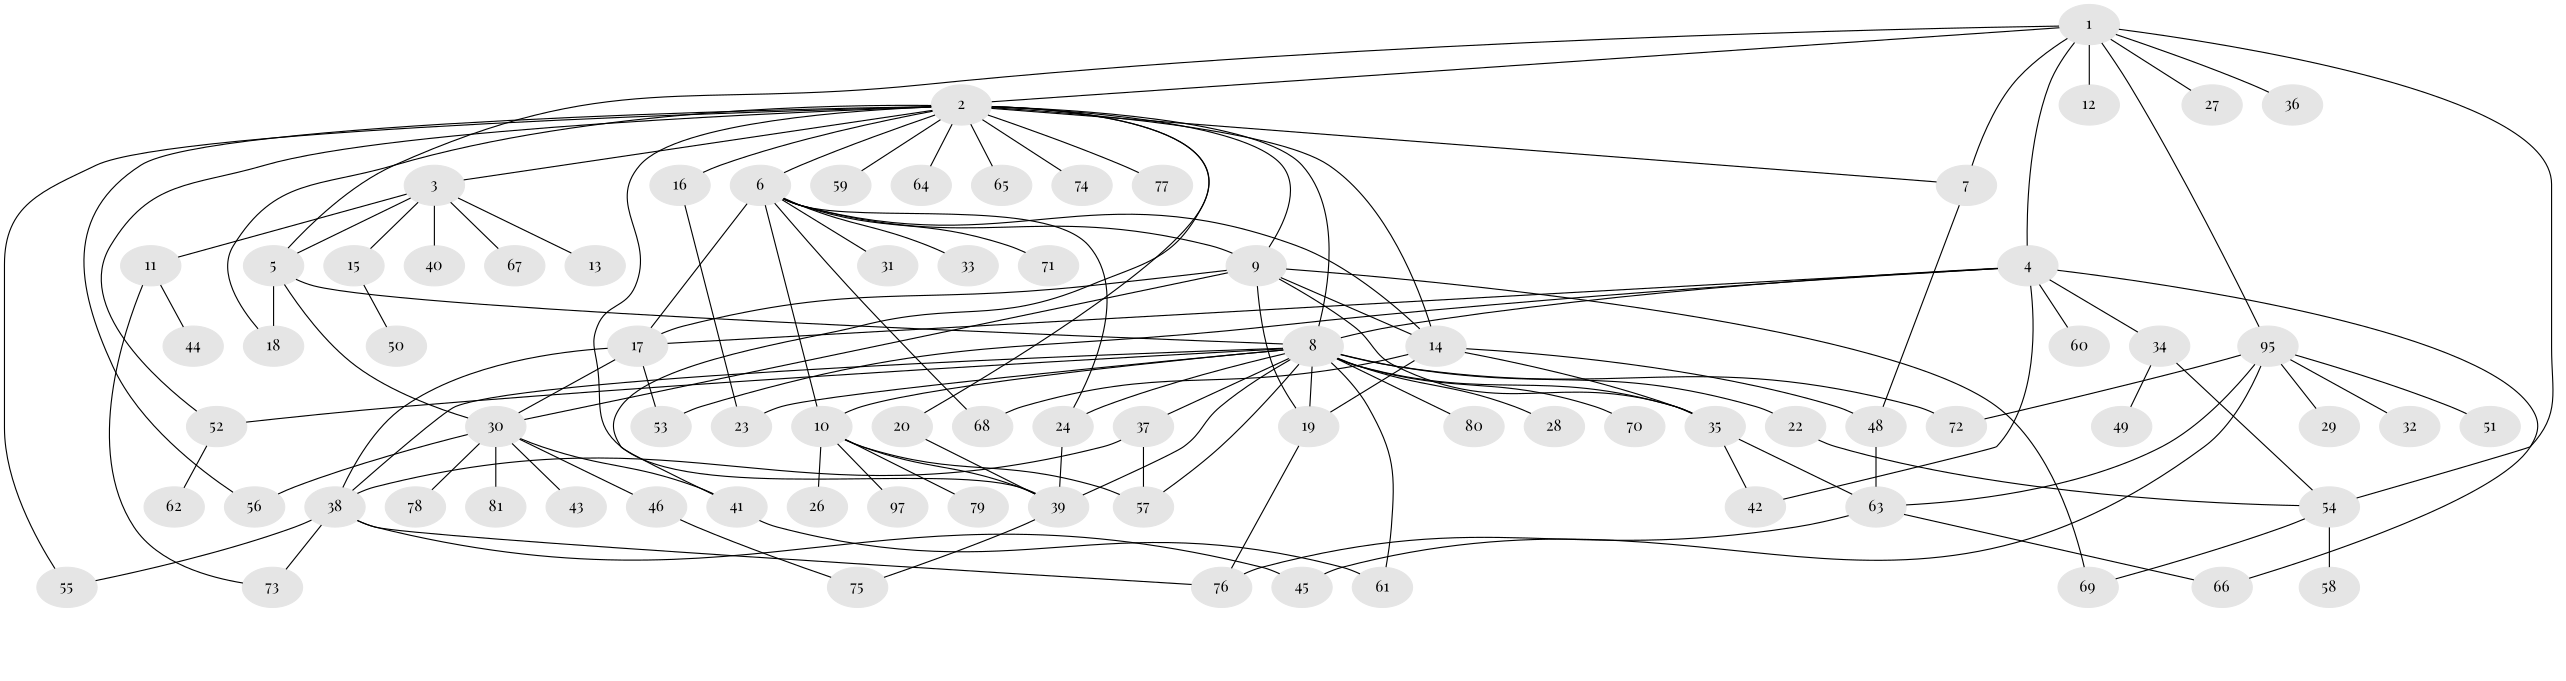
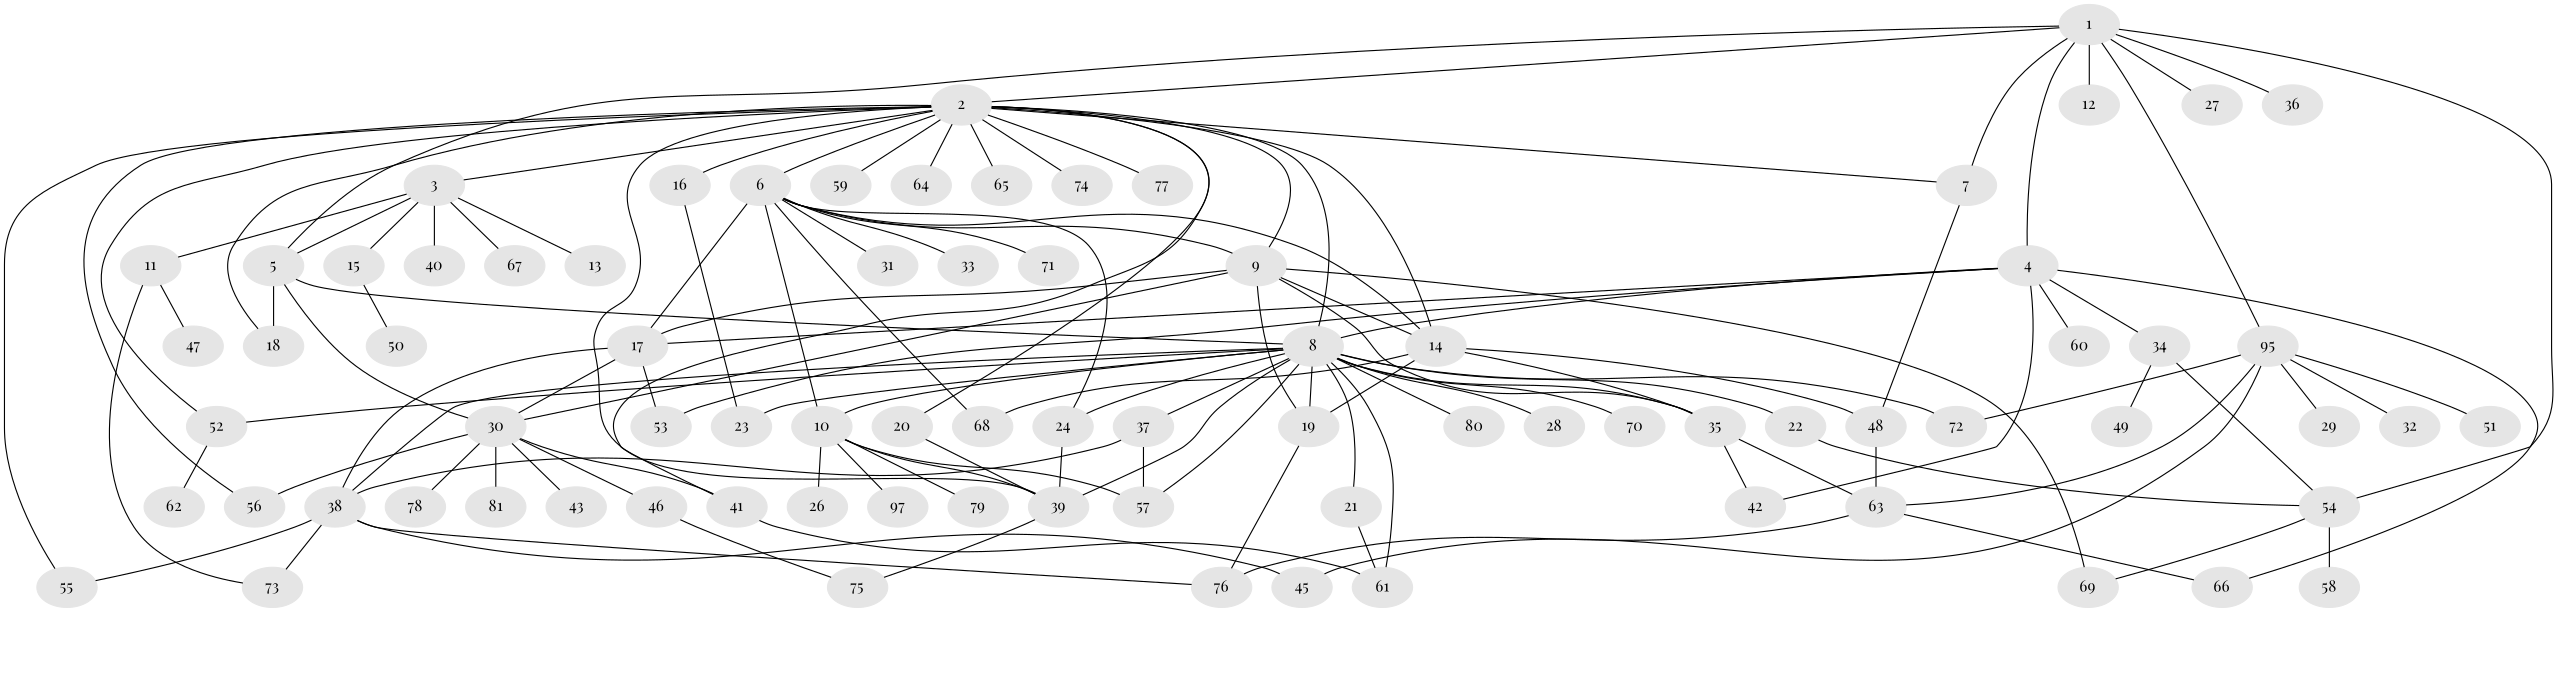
(193, 346) -> (193, 346)
none -> (1351, 507)
